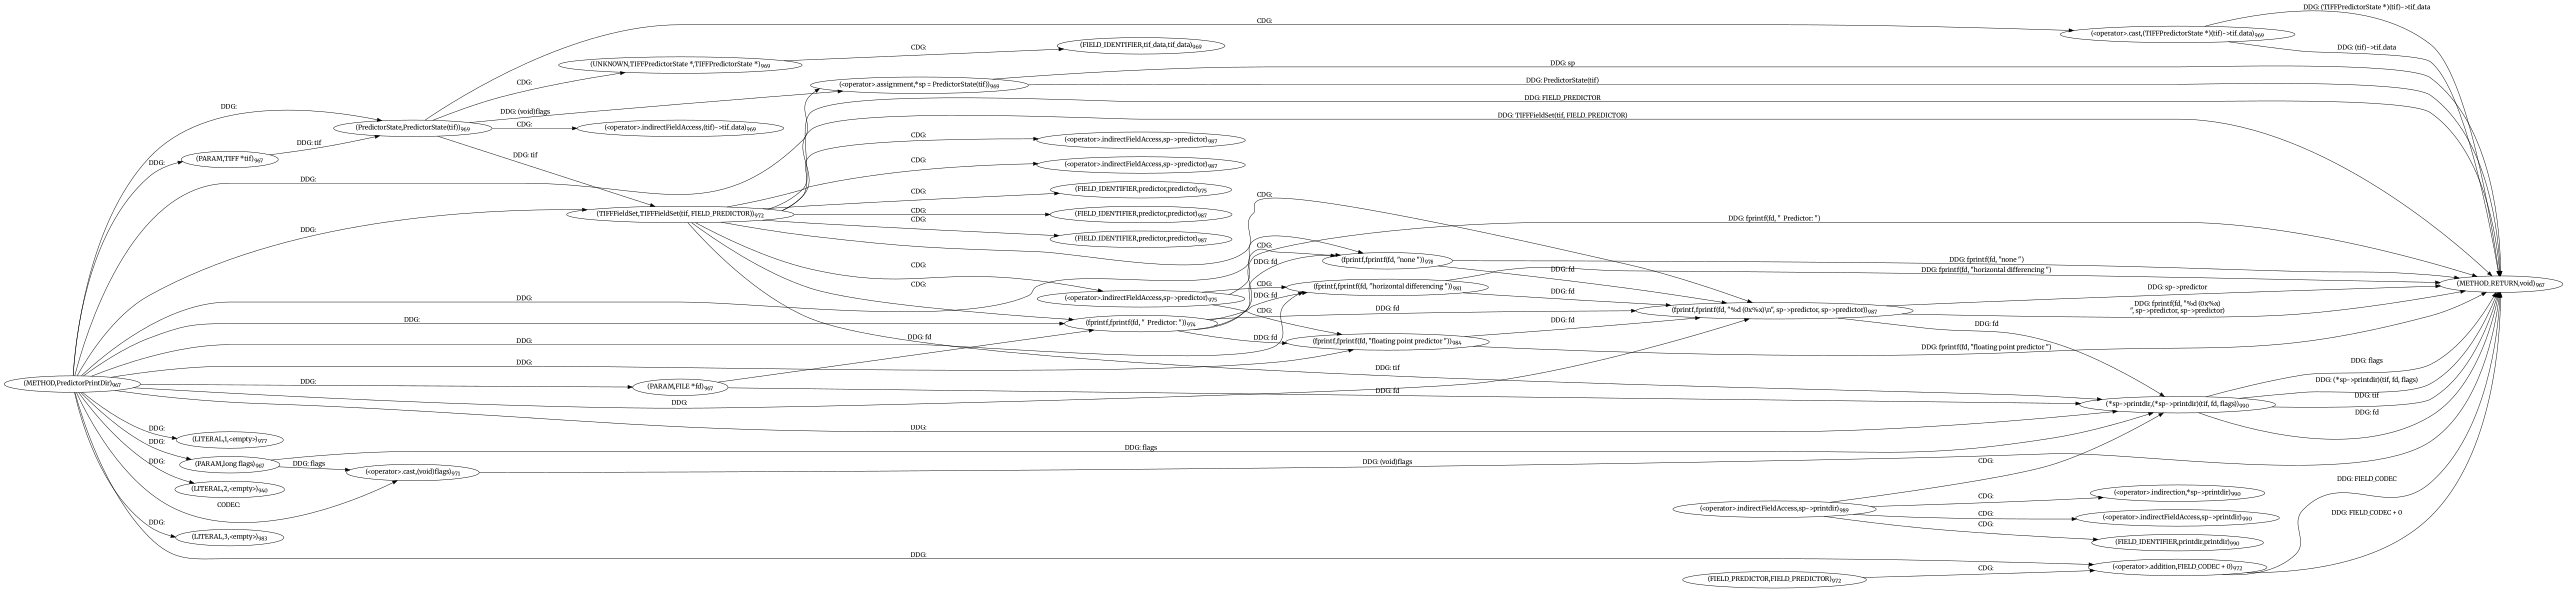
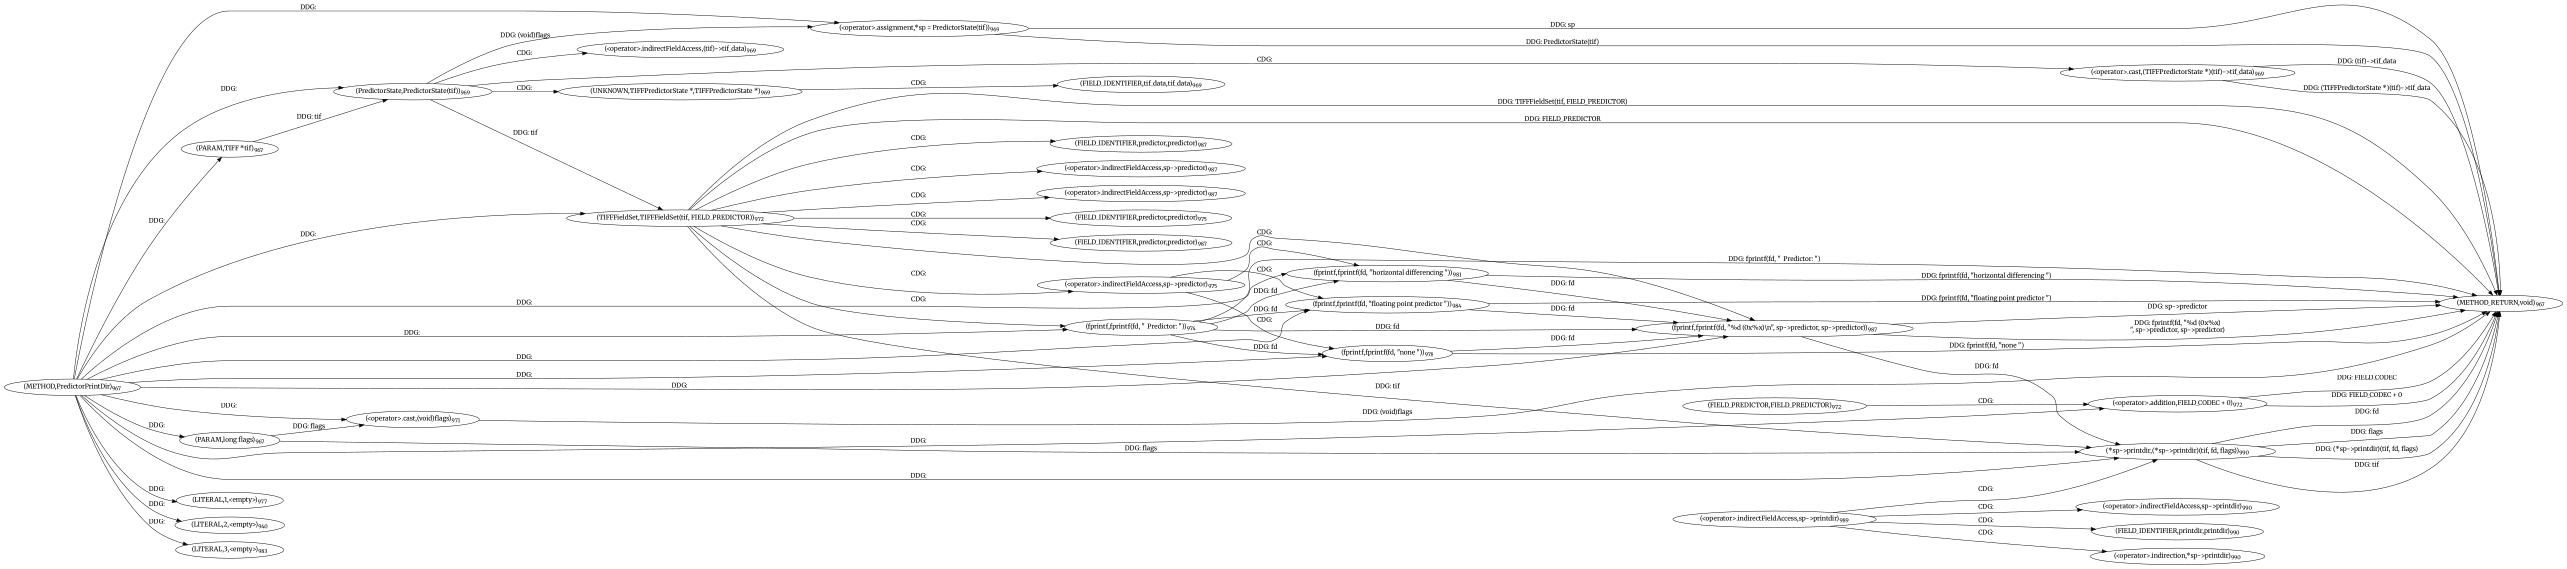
(680, 387) -> none
(230, 505) -> (230, 406)
